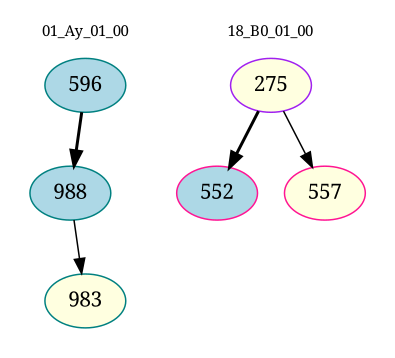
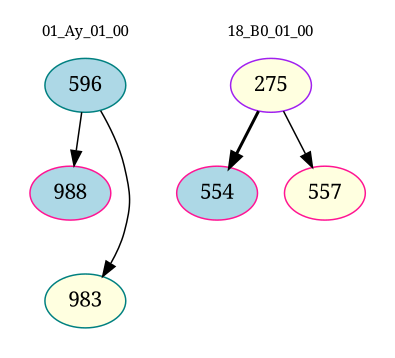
(79, 131) -> (79, 131)
(70, 193) -> (70, 193)
(217, 193) -> (217, 193)
(77, 239) -> (128, 186)
